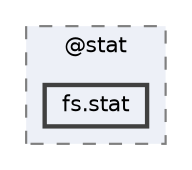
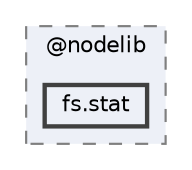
(96, 47) -> (96, 47)
